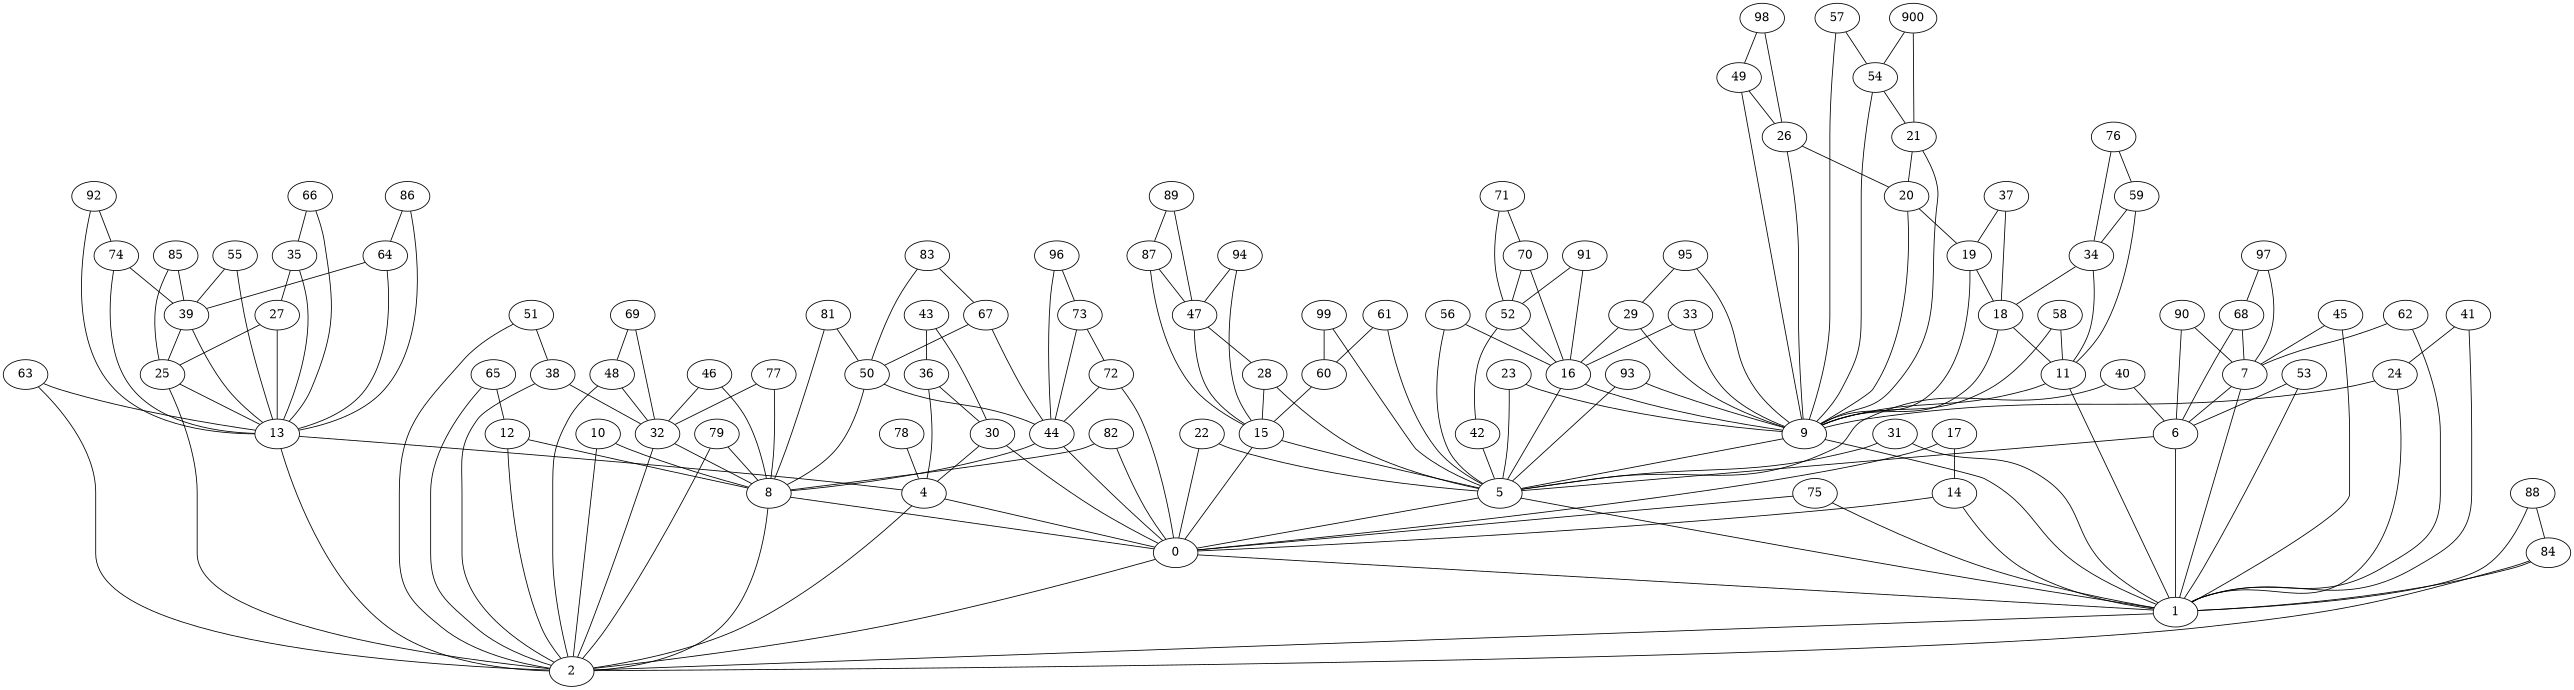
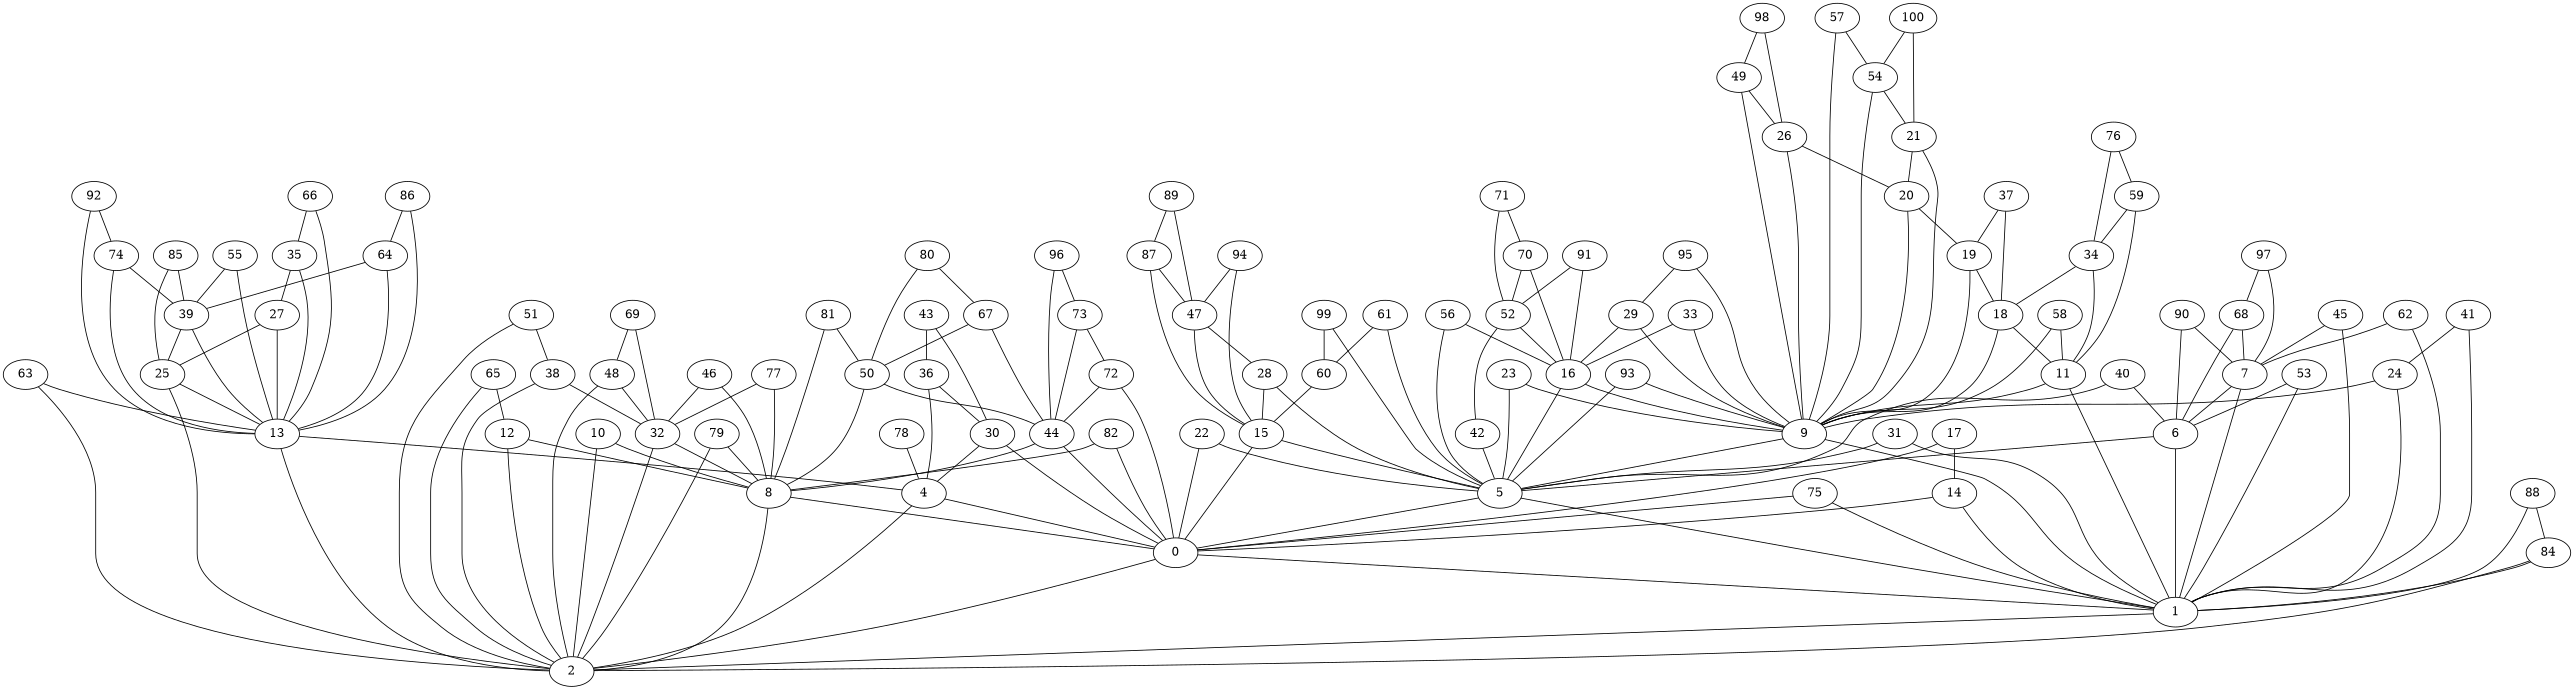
(1913, 18) -> (1913, 18)
(927, 256) -> (927, 256)
